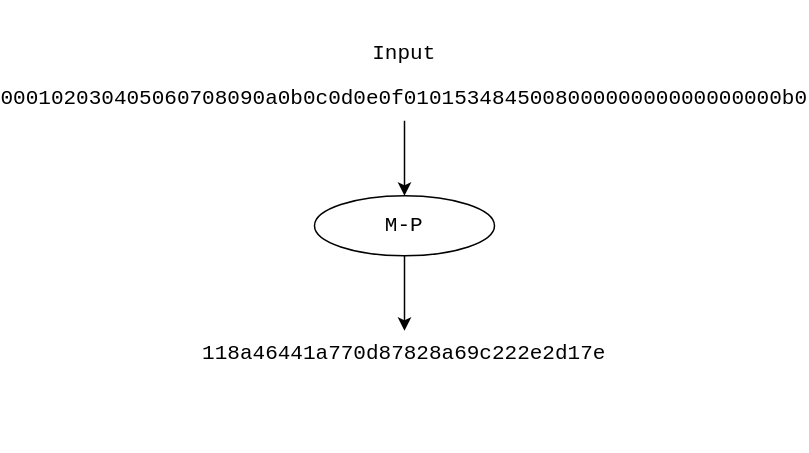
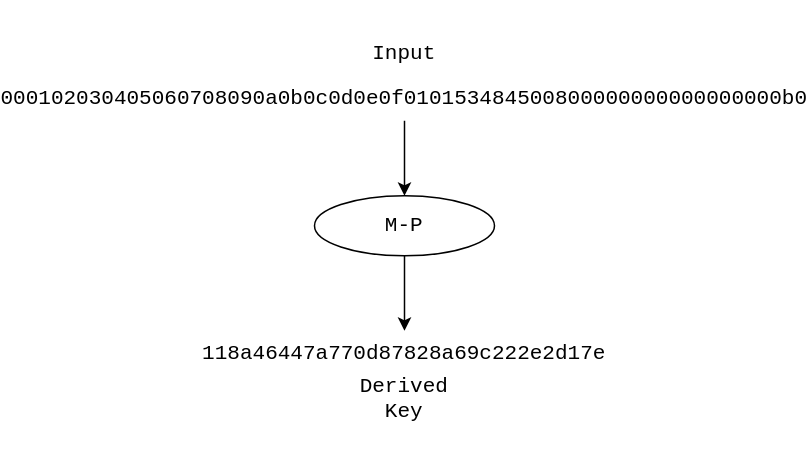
(404, 353) -> (404, 353)
none -> (404, 398)
